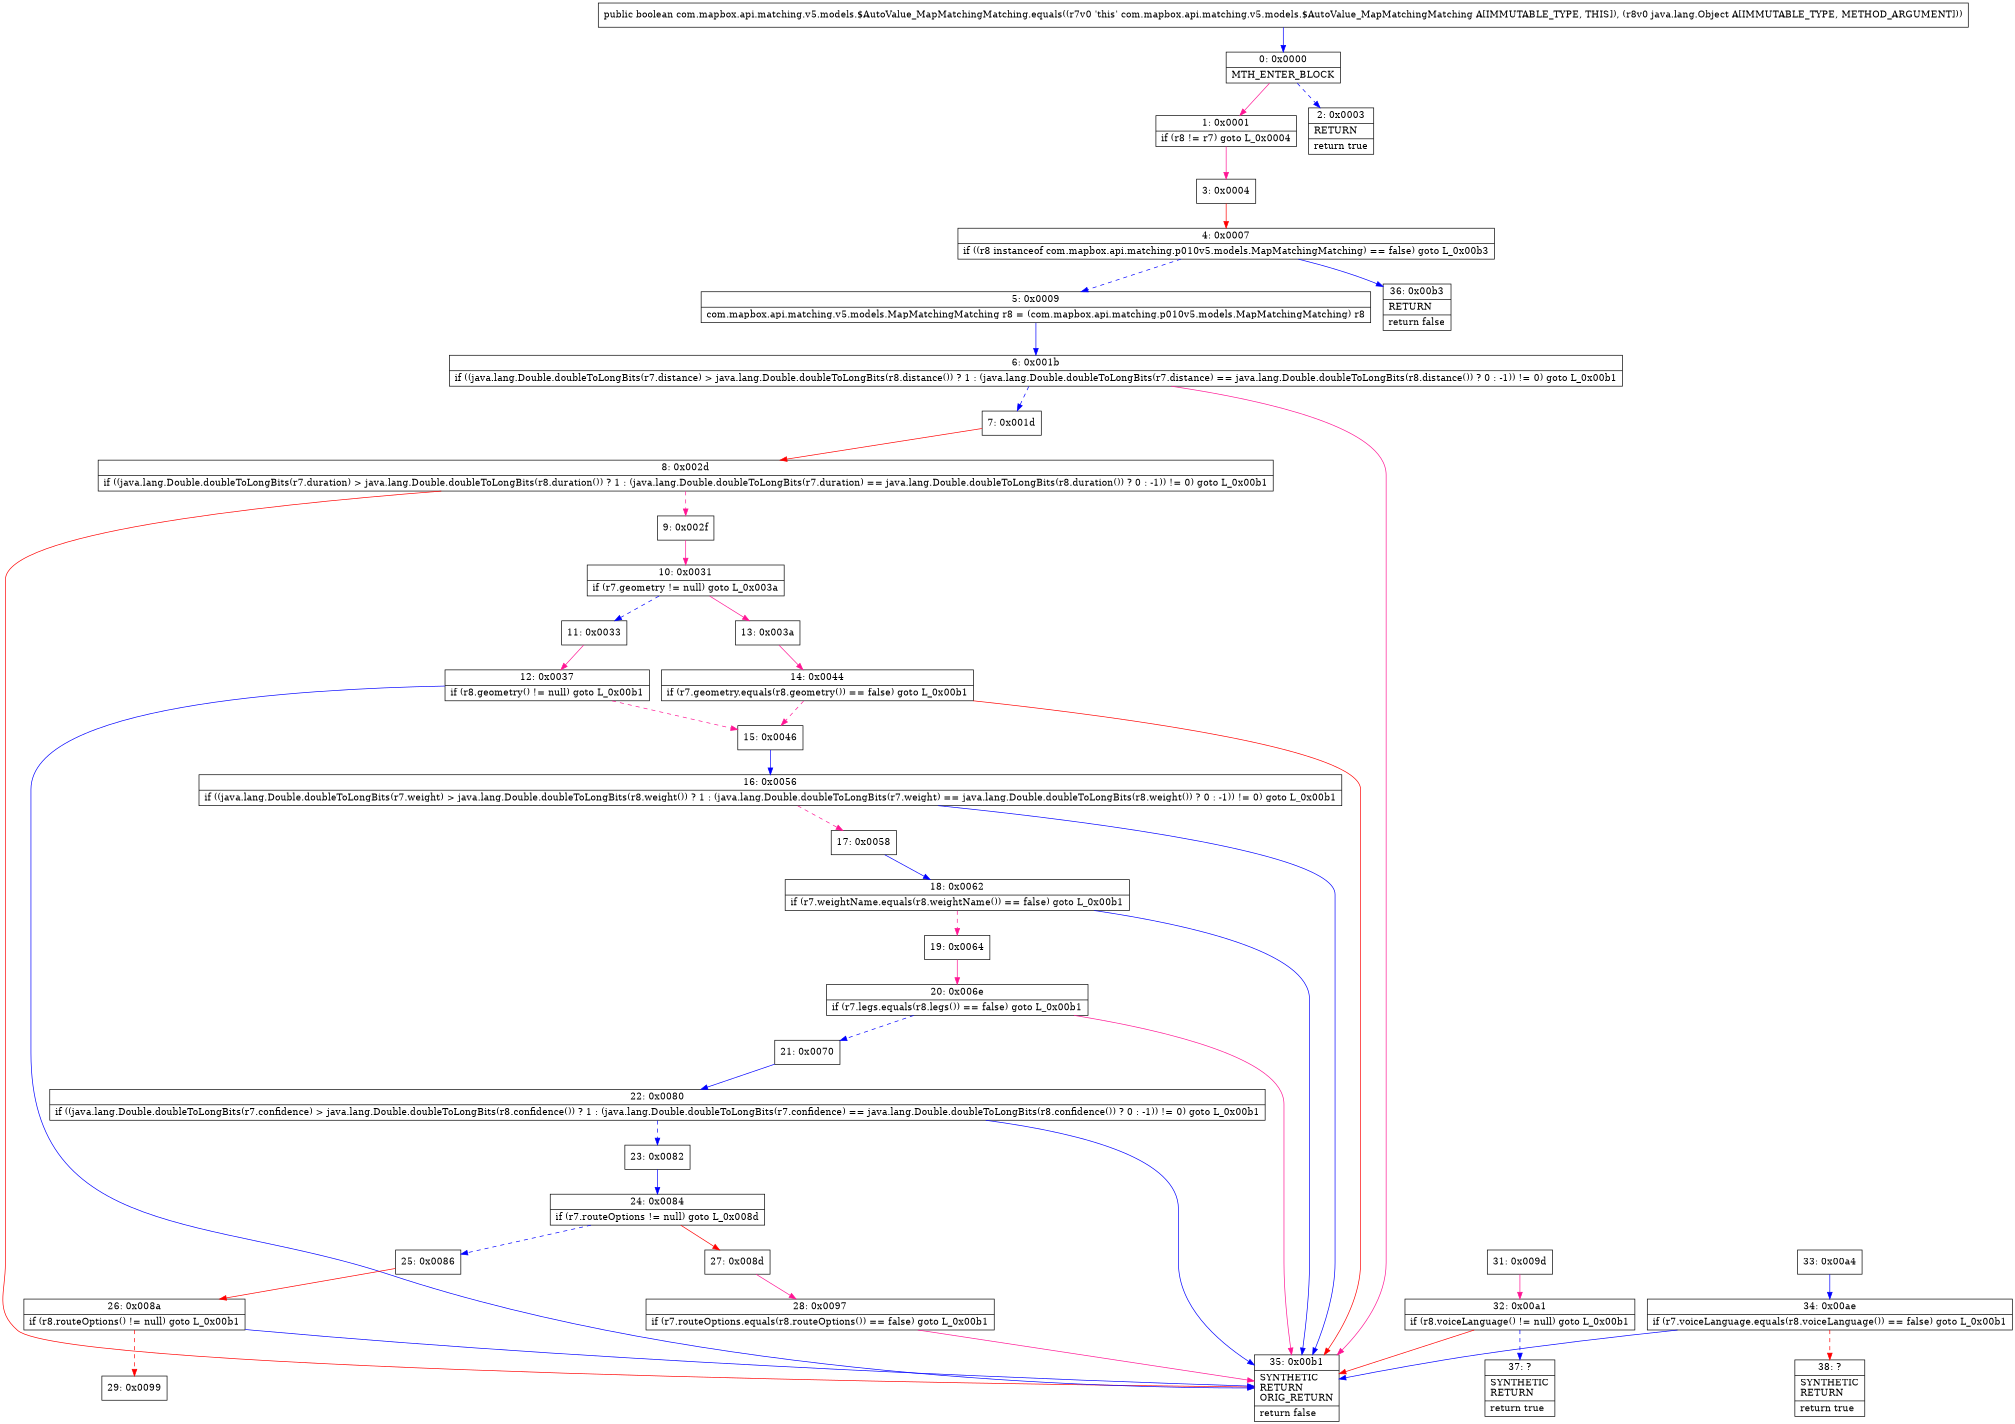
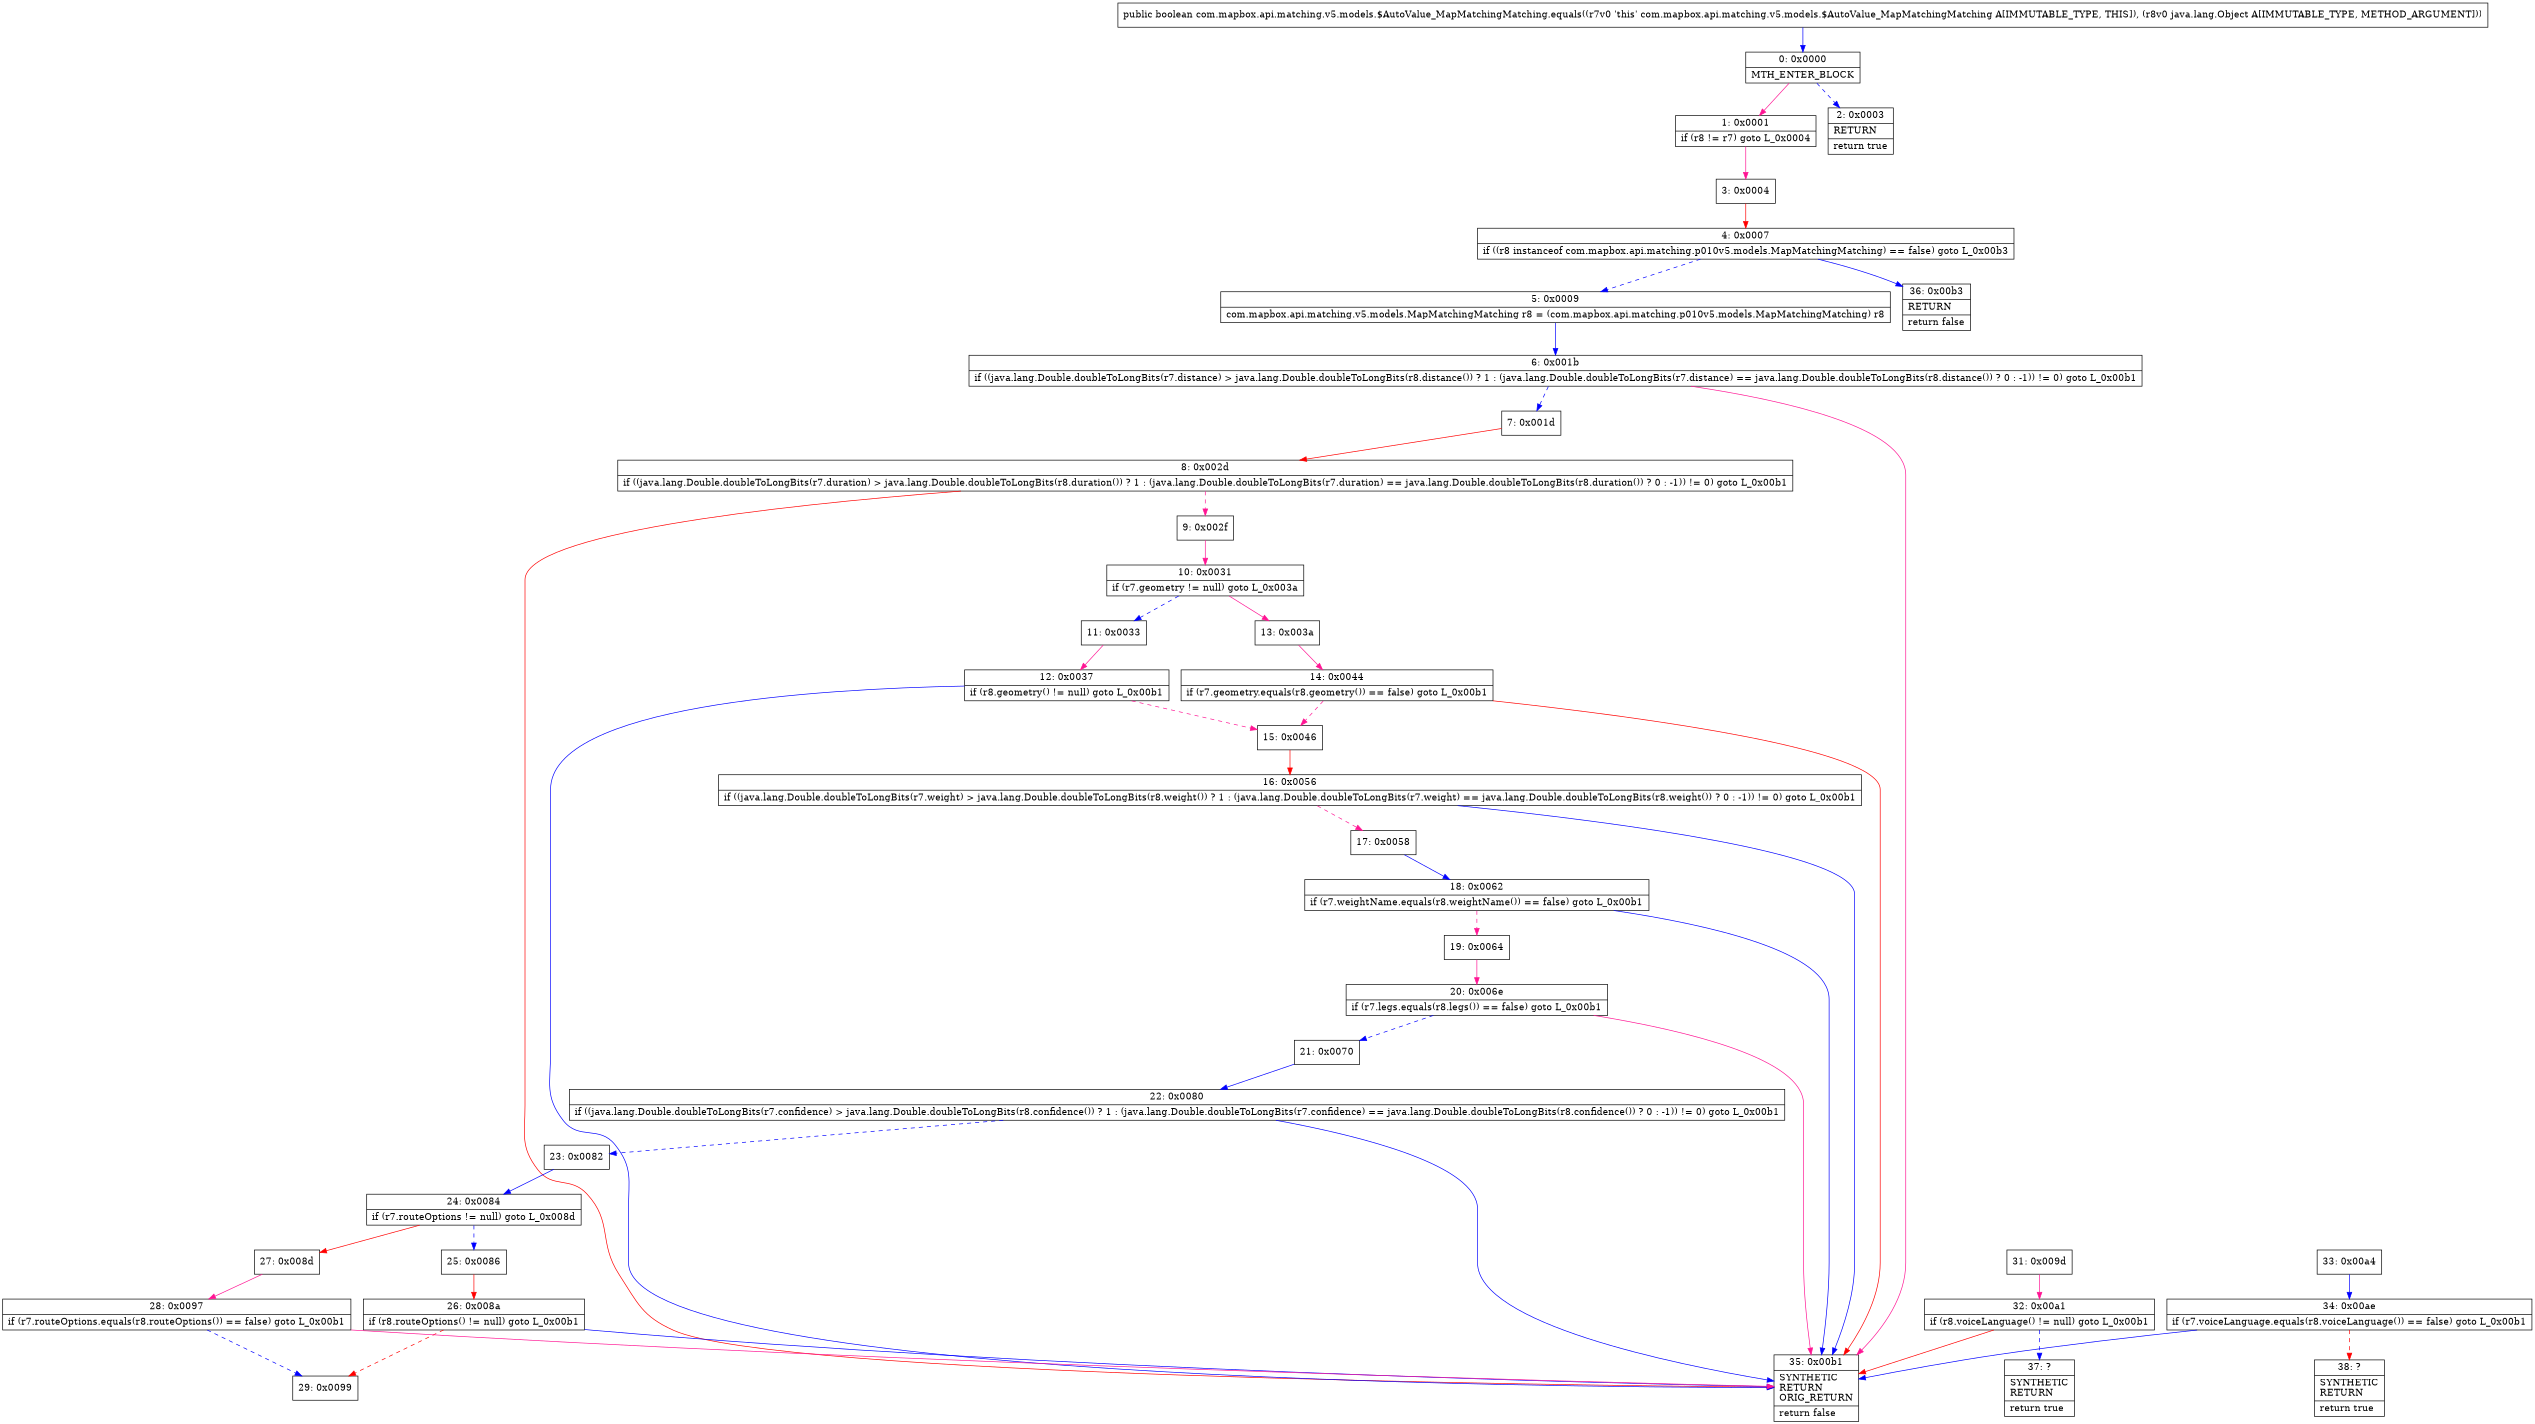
(770, 759) -> (1290, 759)
none -> (251, 1351)
